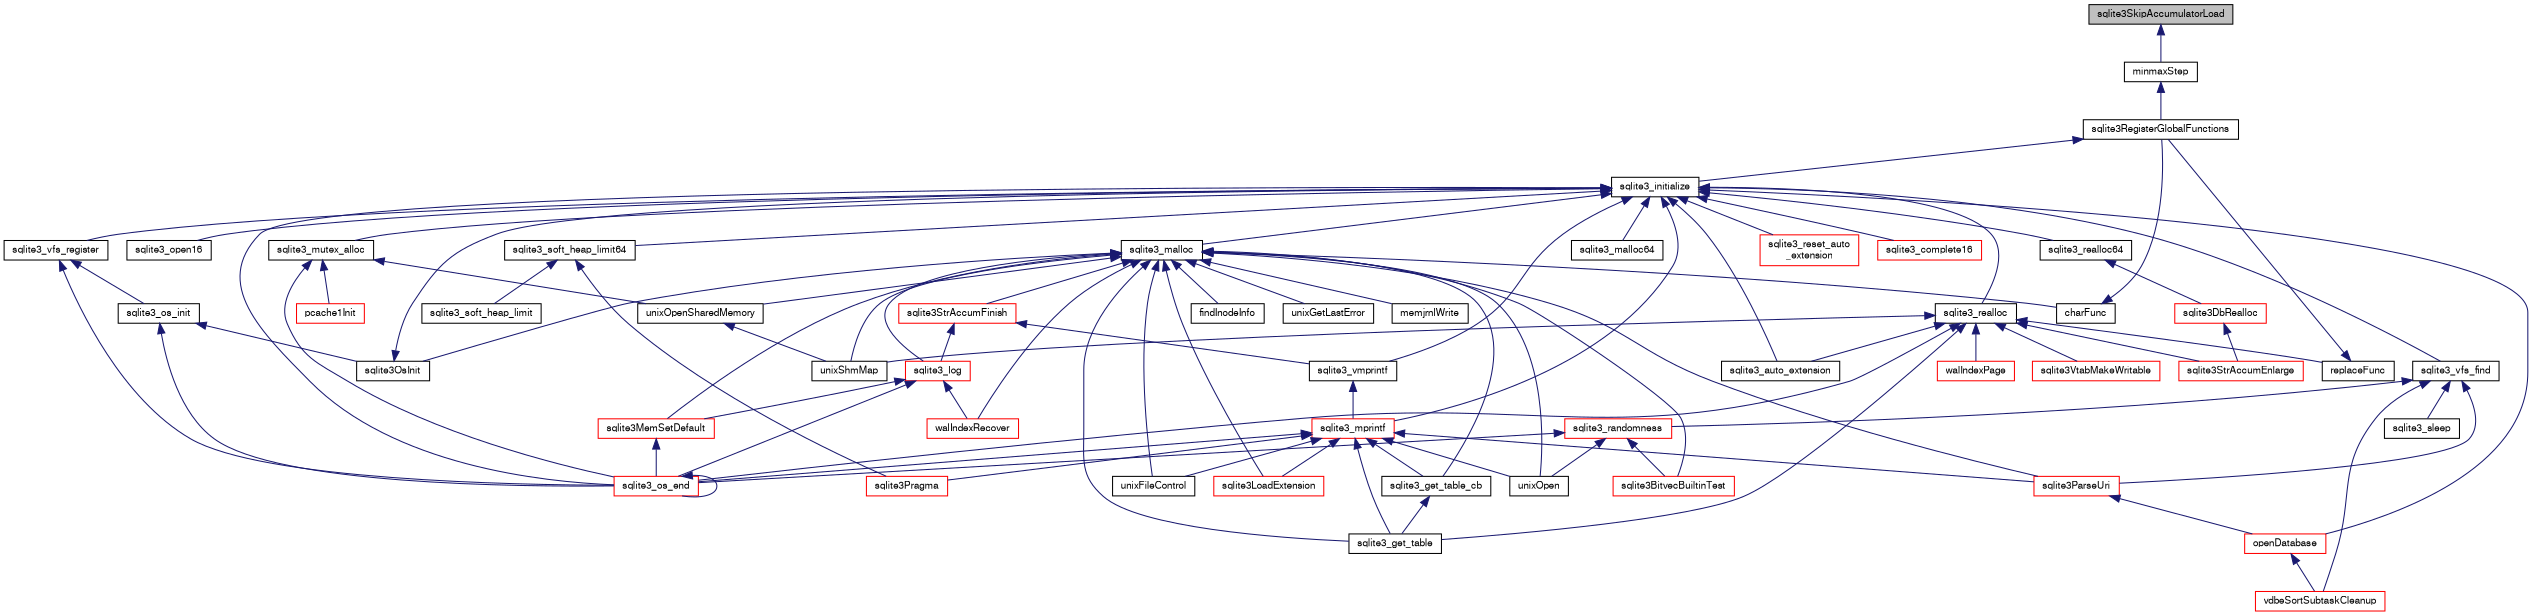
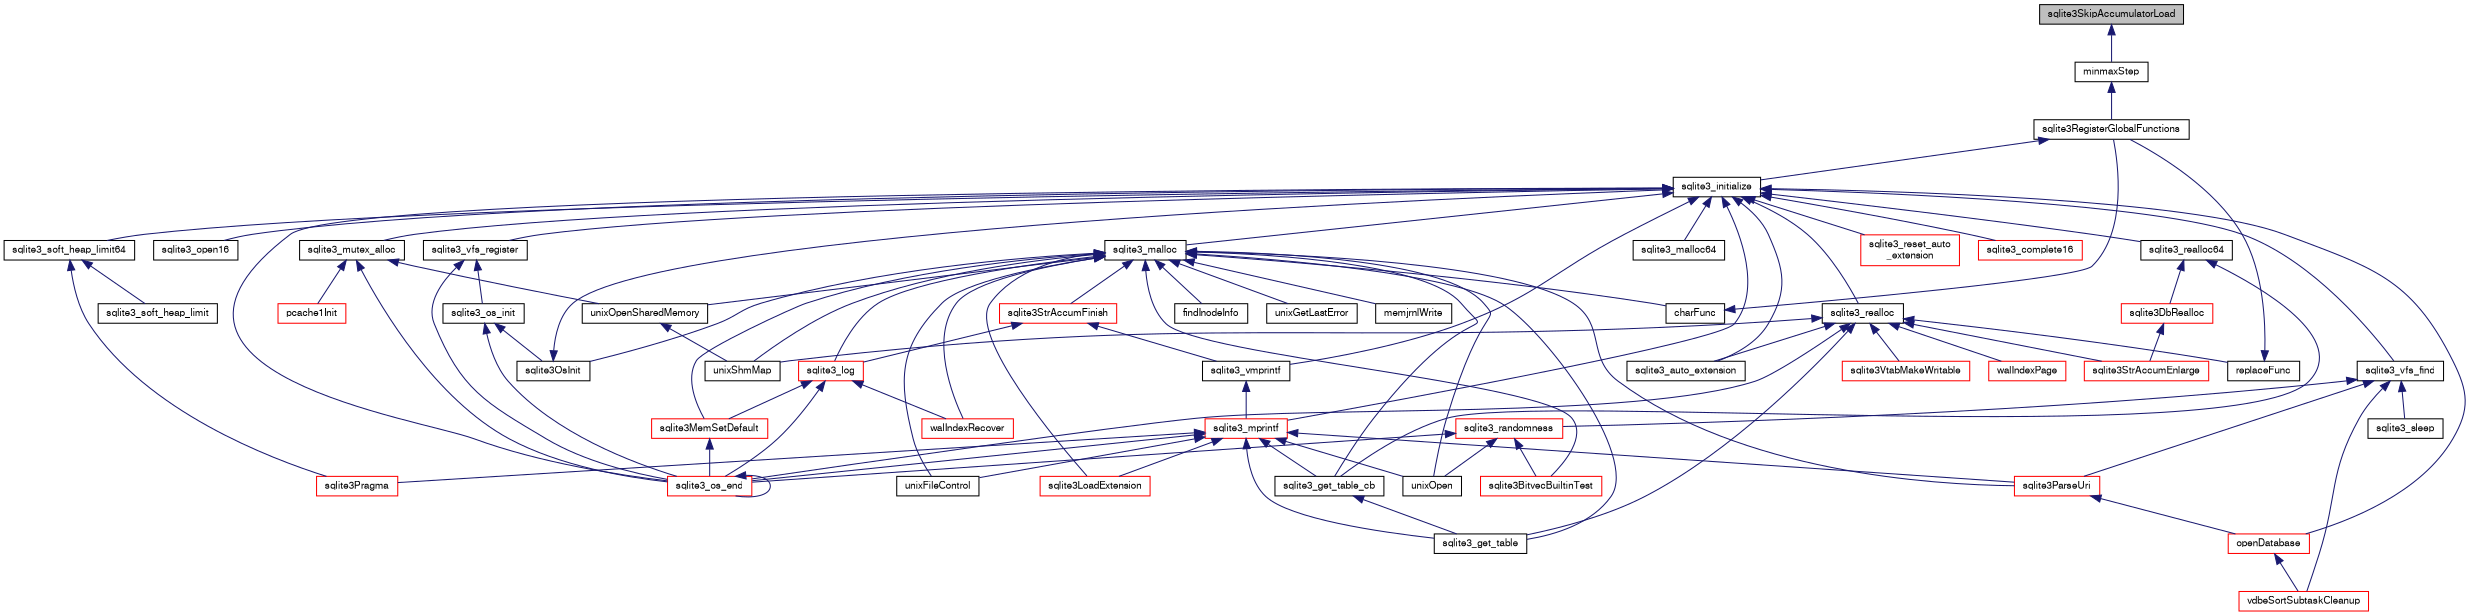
none -> (1991, 416)
